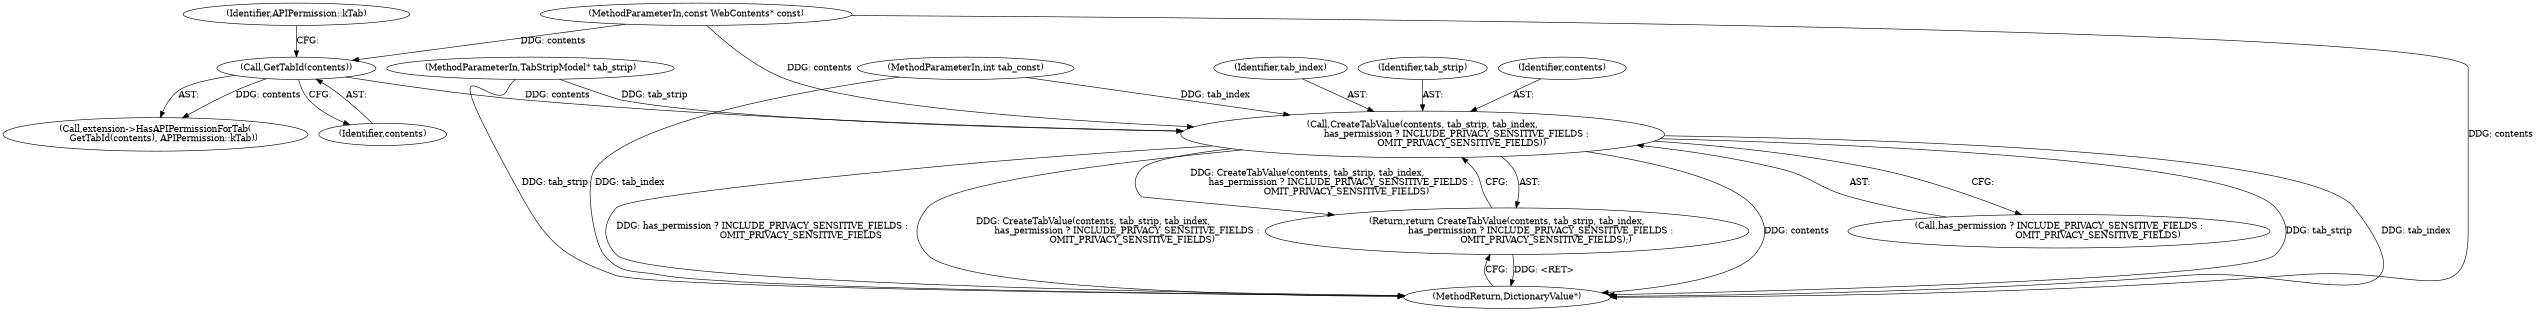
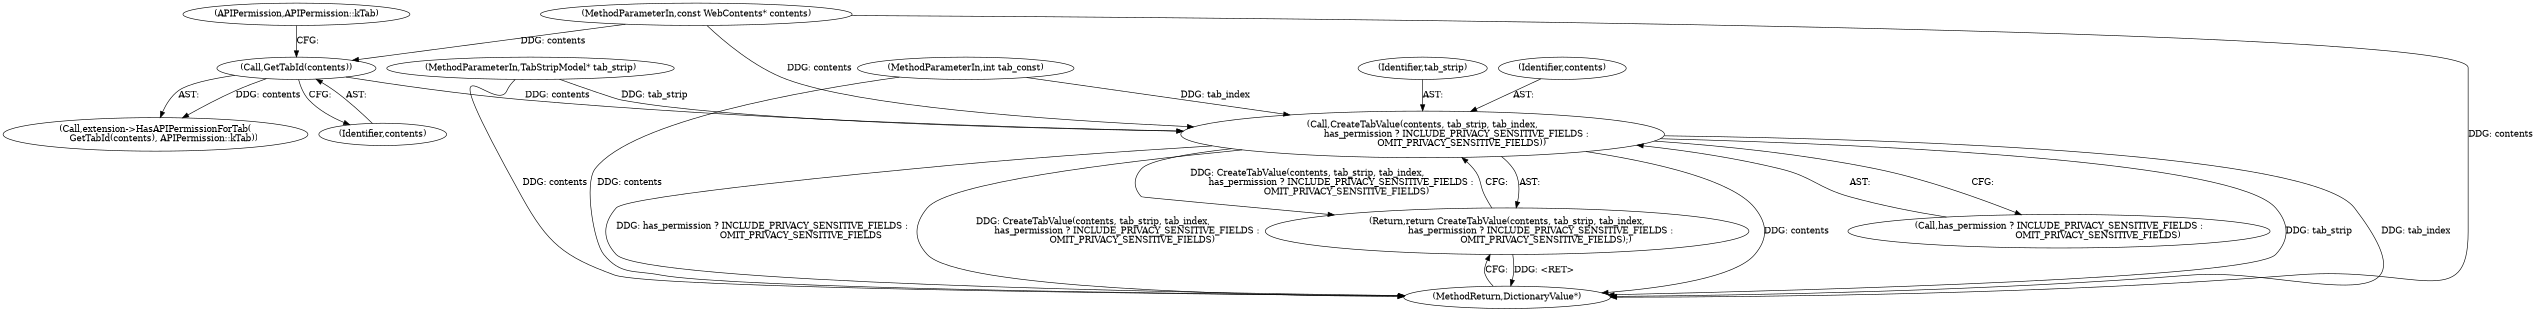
(296, 14) -> (296, 14)
(696, 14) -> (696, 14)
(1280, 68) -> none
(555, 183) -> (555, 183)
(630, 183) -> (630, 183)
